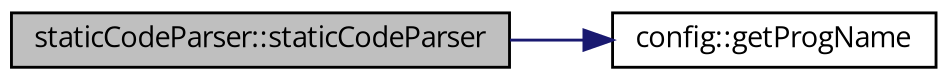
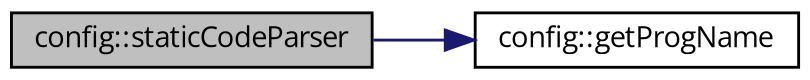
(260, 40) -> (192, 40)
